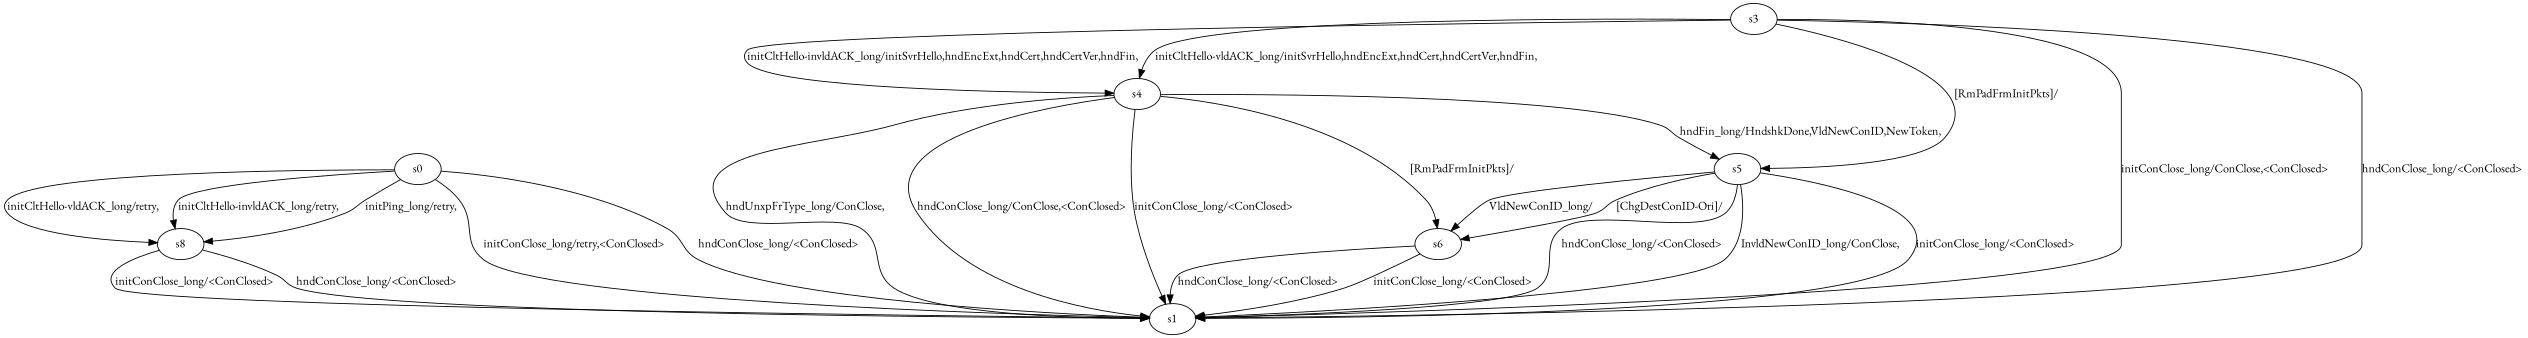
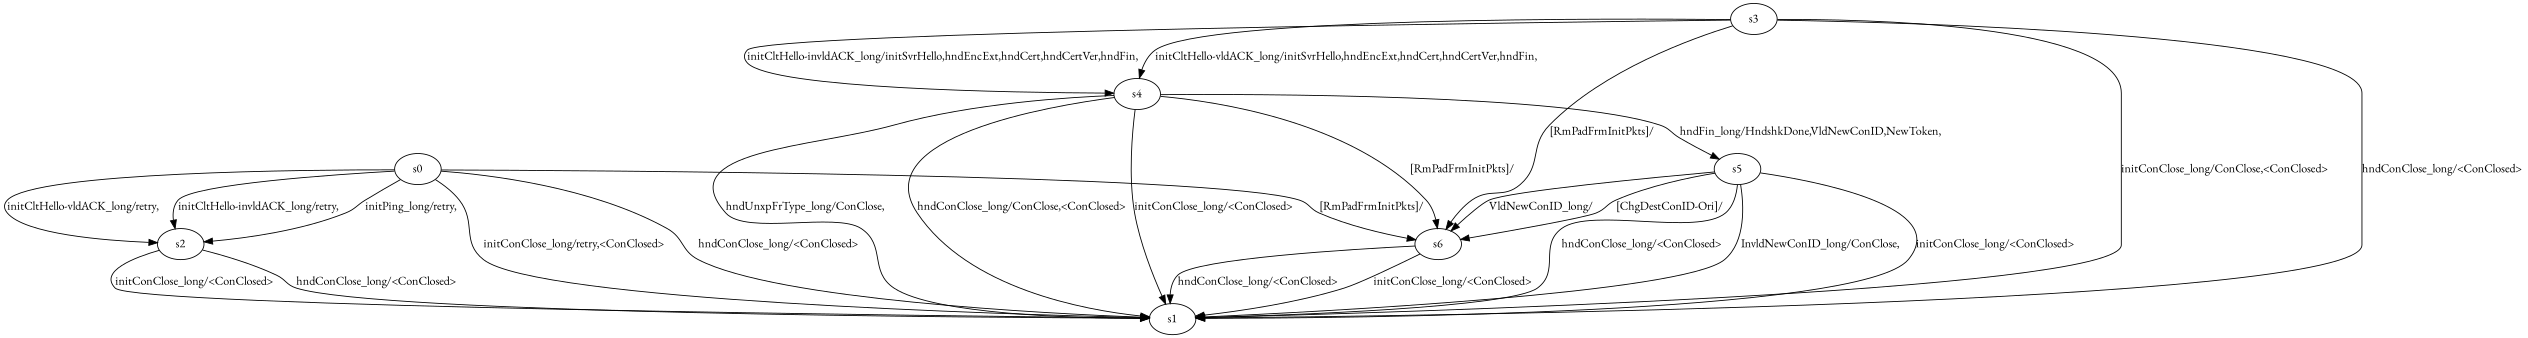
(1954, 113) -> (1579, 100)
none -> (929, 176)
(181, 244) -> (181, 244)
